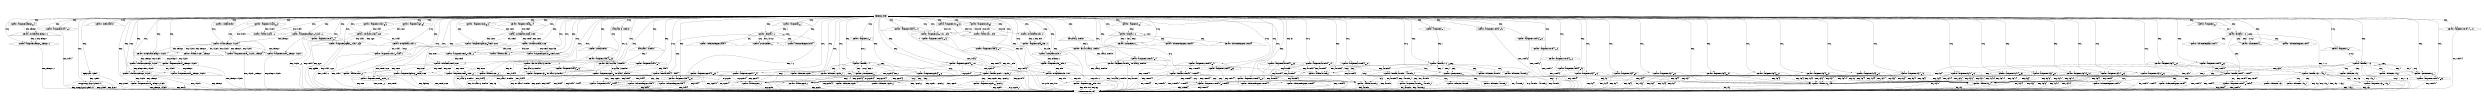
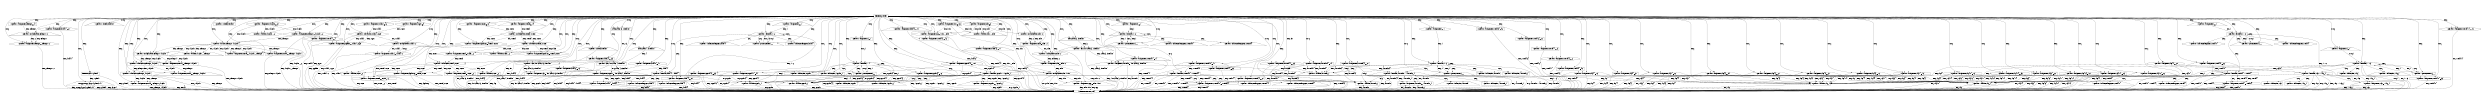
(504, 17) -> (994, 17)
(90, 74) -> (90, 74)
(643, 91) -> (623, 90)
